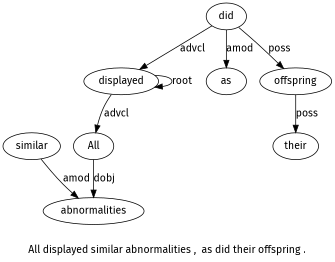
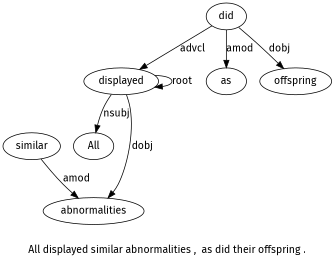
(280, 49) -> (280, 49)
(117, 114) -> (117, 114)
(296, 146) -> none
(94, 175) -> (130, 145)
